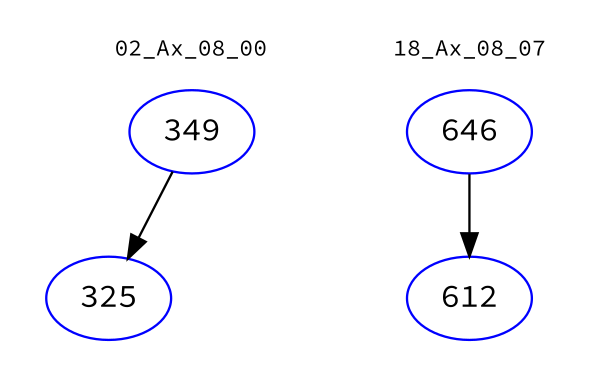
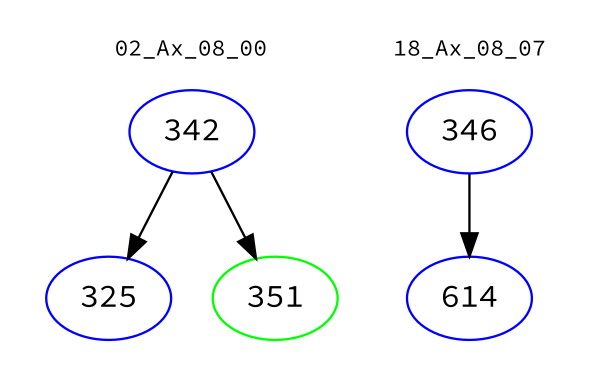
(192, 132) -> (192, 132)
(469, 132) -> (469, 132)
none -> (275, 298)
(469, 298) -> (469, 298)
